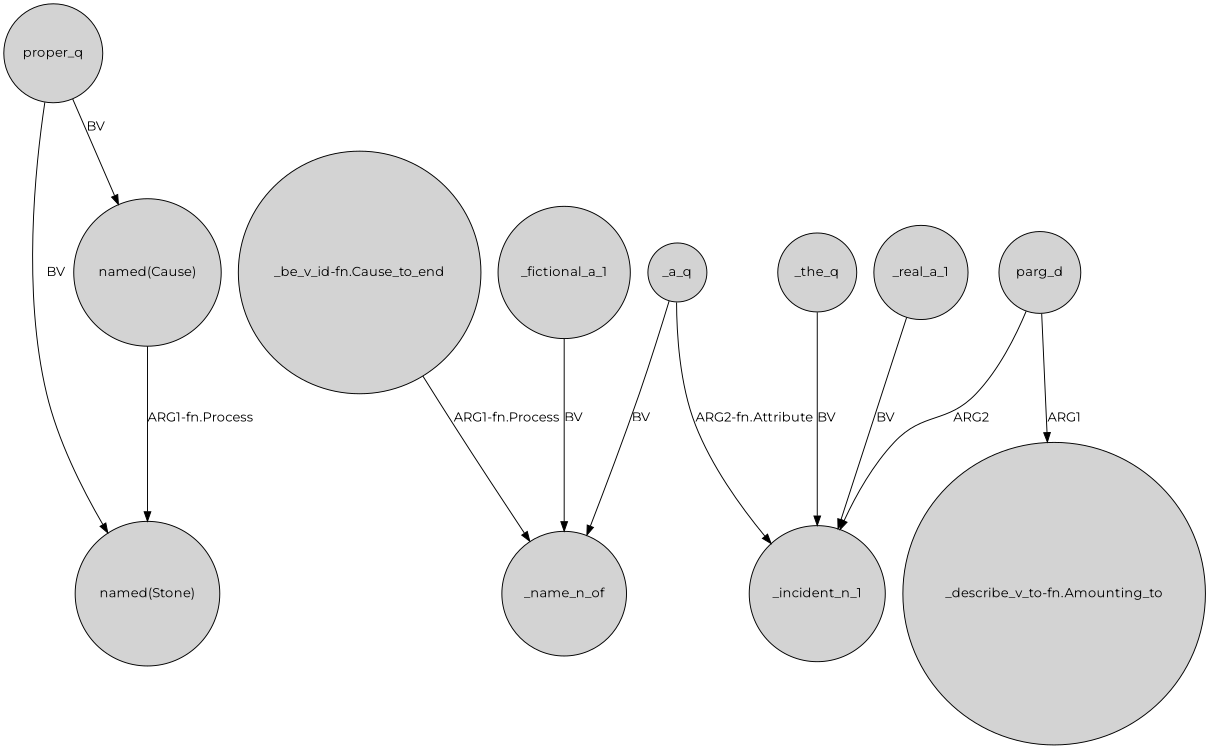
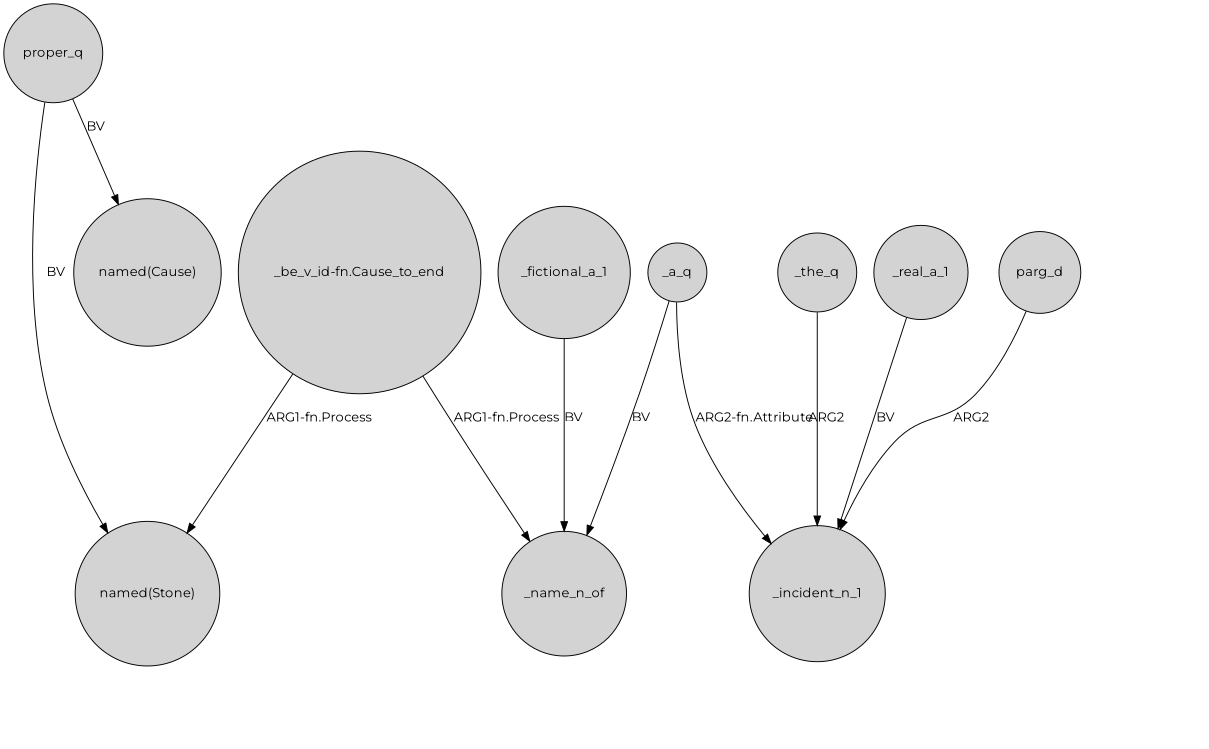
(827, 418) -> (827, 418)
(147, 429) -> (243, 450)
(1054, 594) -> none
